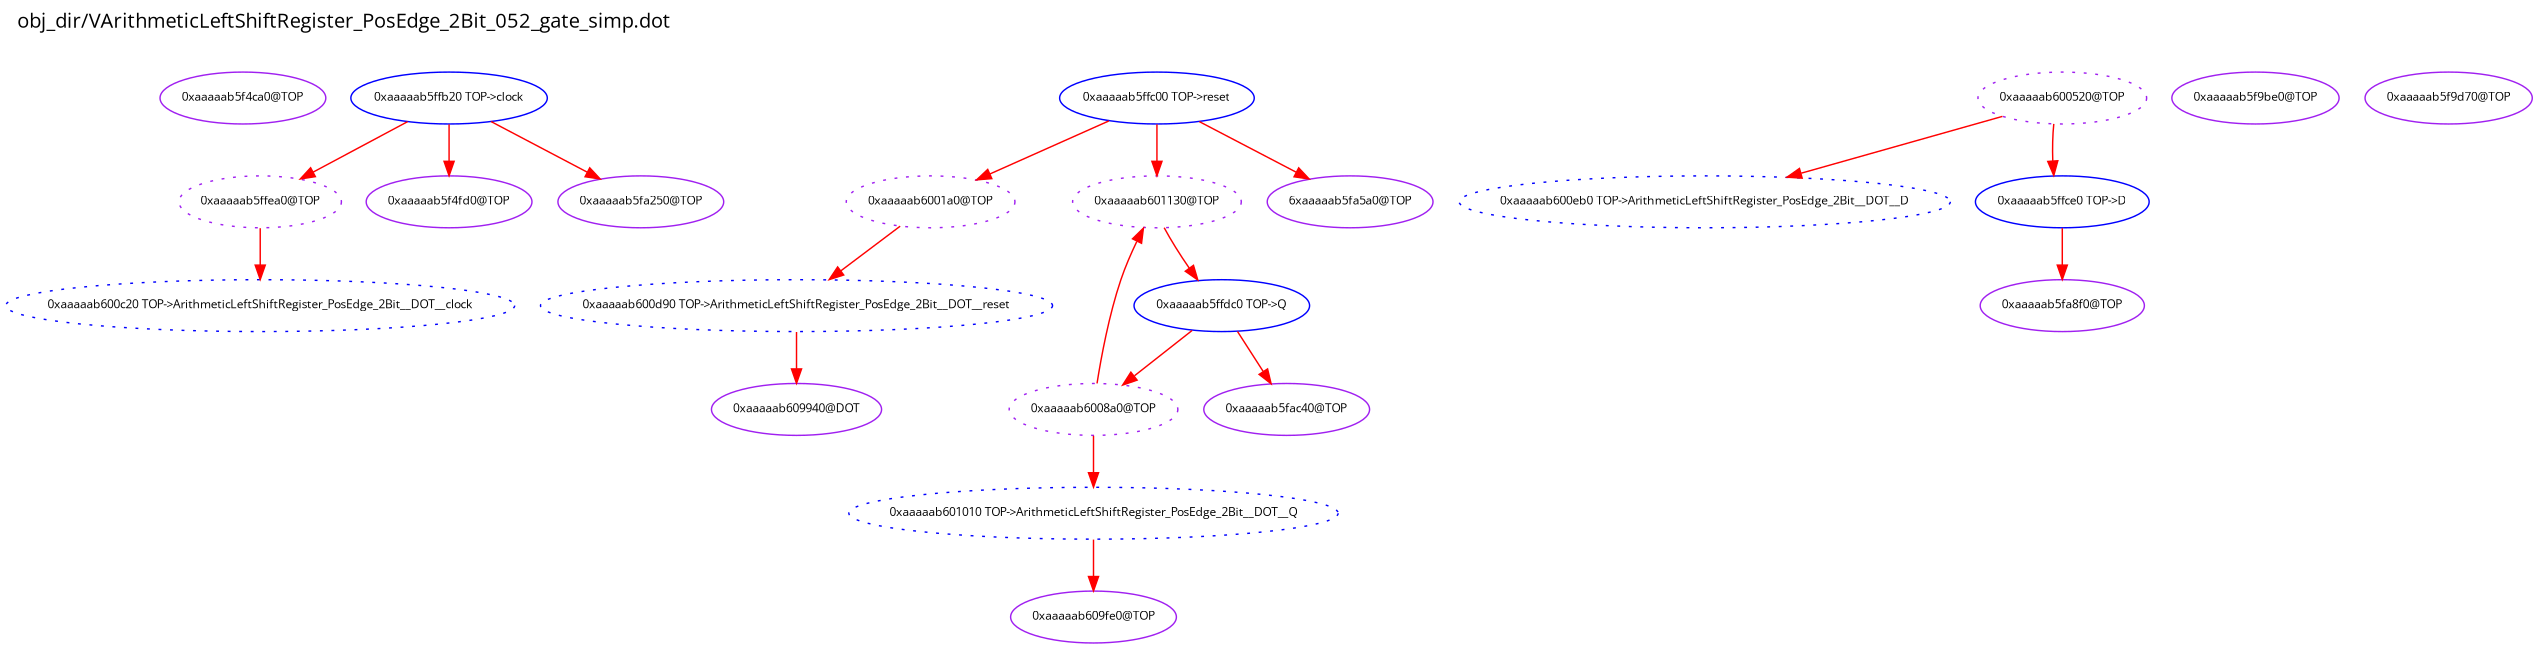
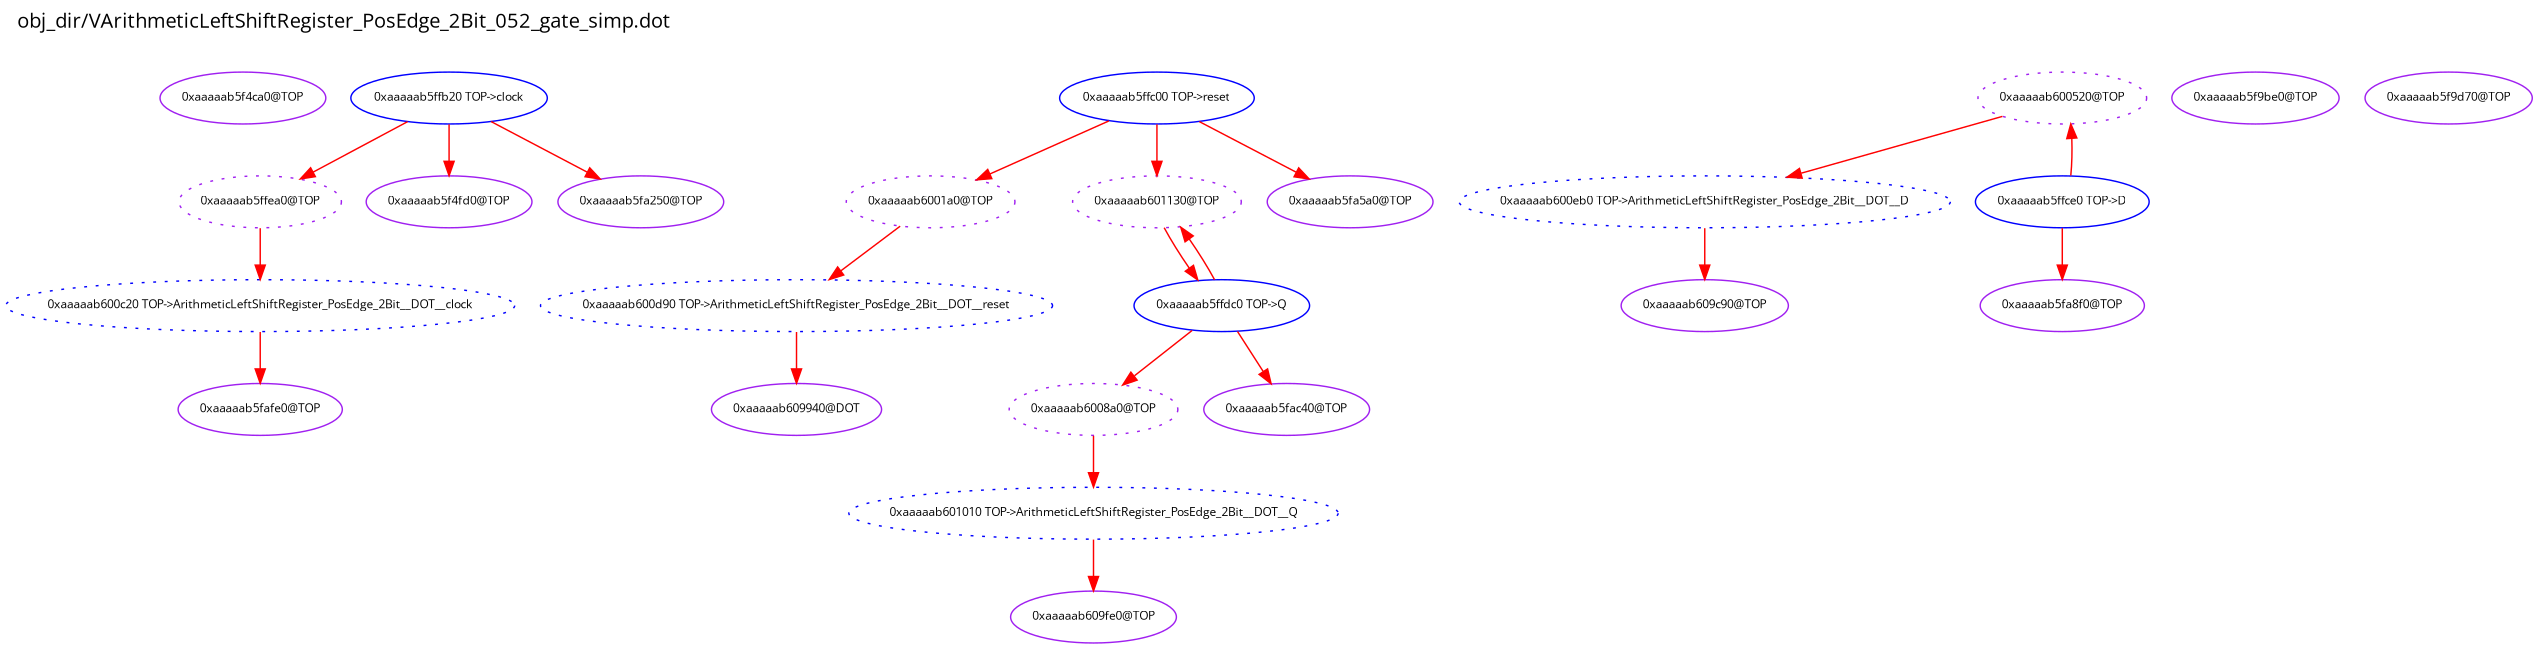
(2053, 142) -> (2072, 157)
(1350, 202) -> (1350, 202)
none -> (1705, 306)
(1112, 311) -> (1202, 259)
none -> (260, 409)
